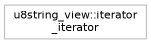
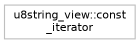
(75, 22) -> (70, 22)
